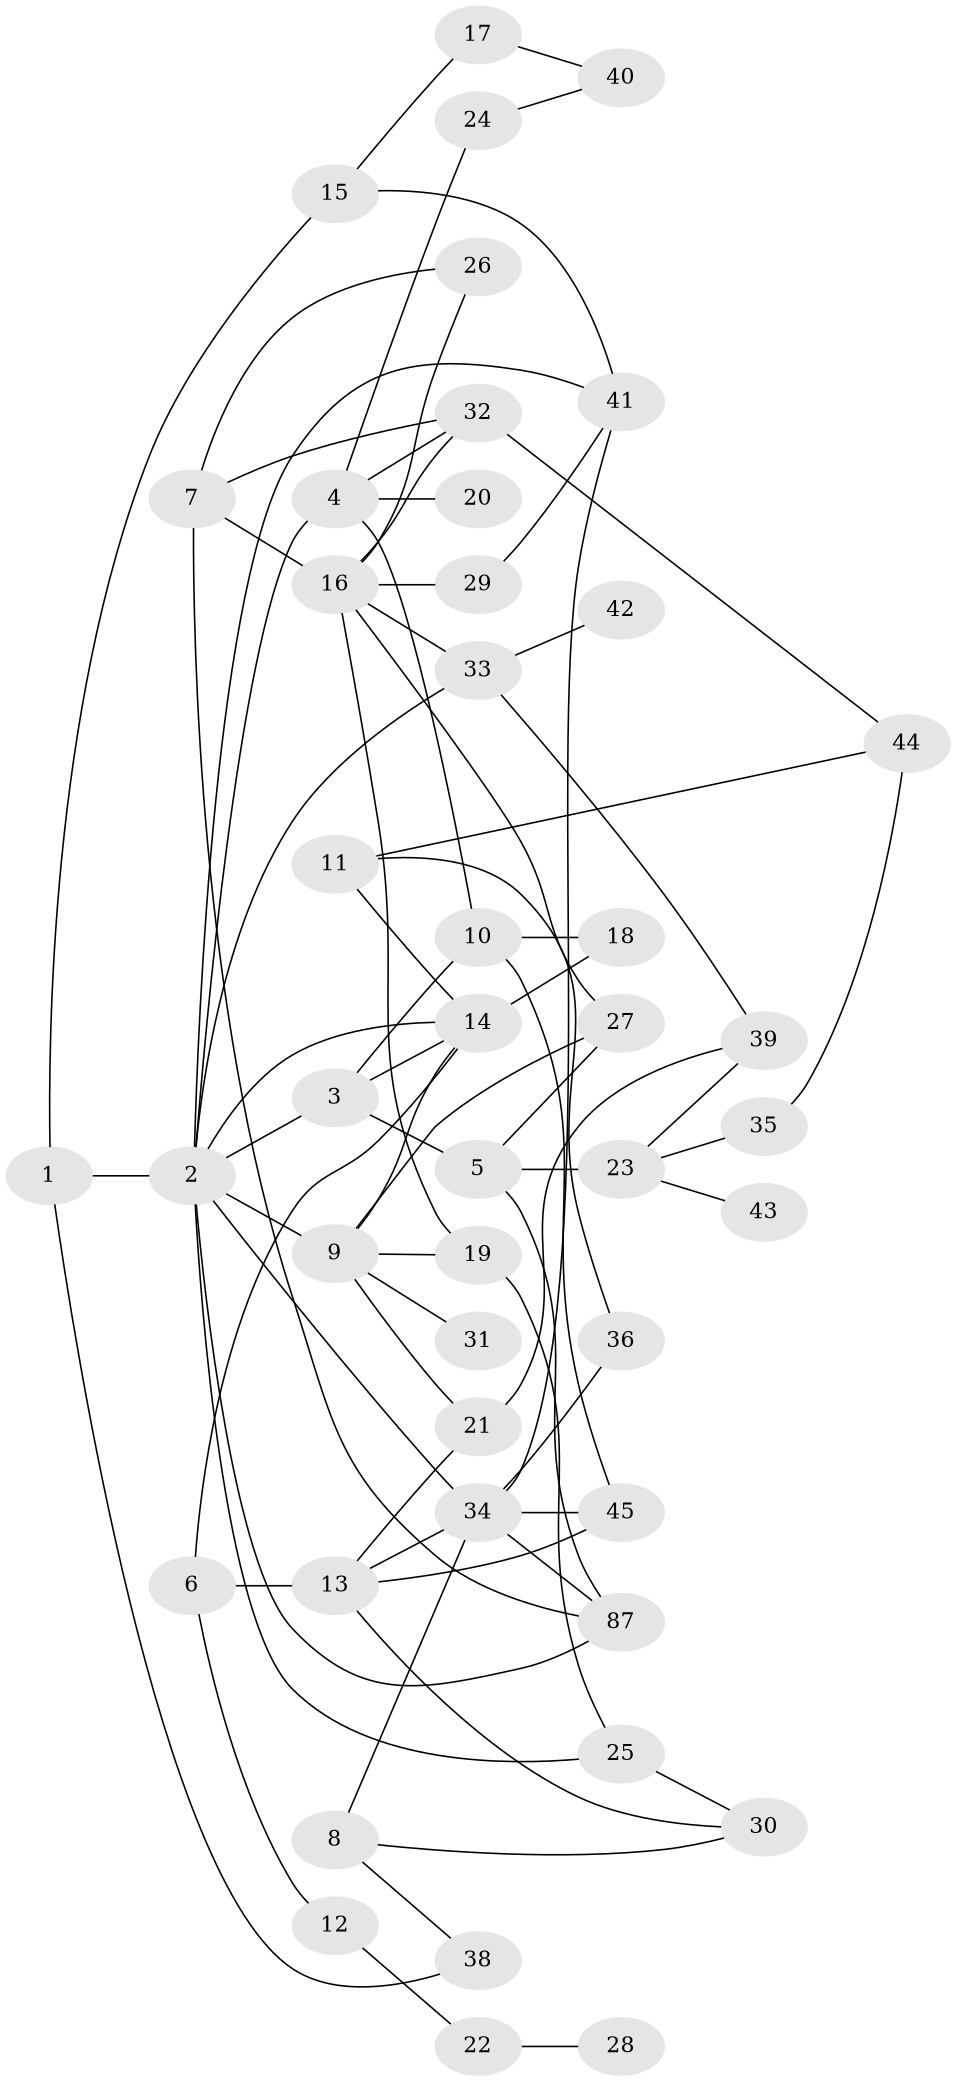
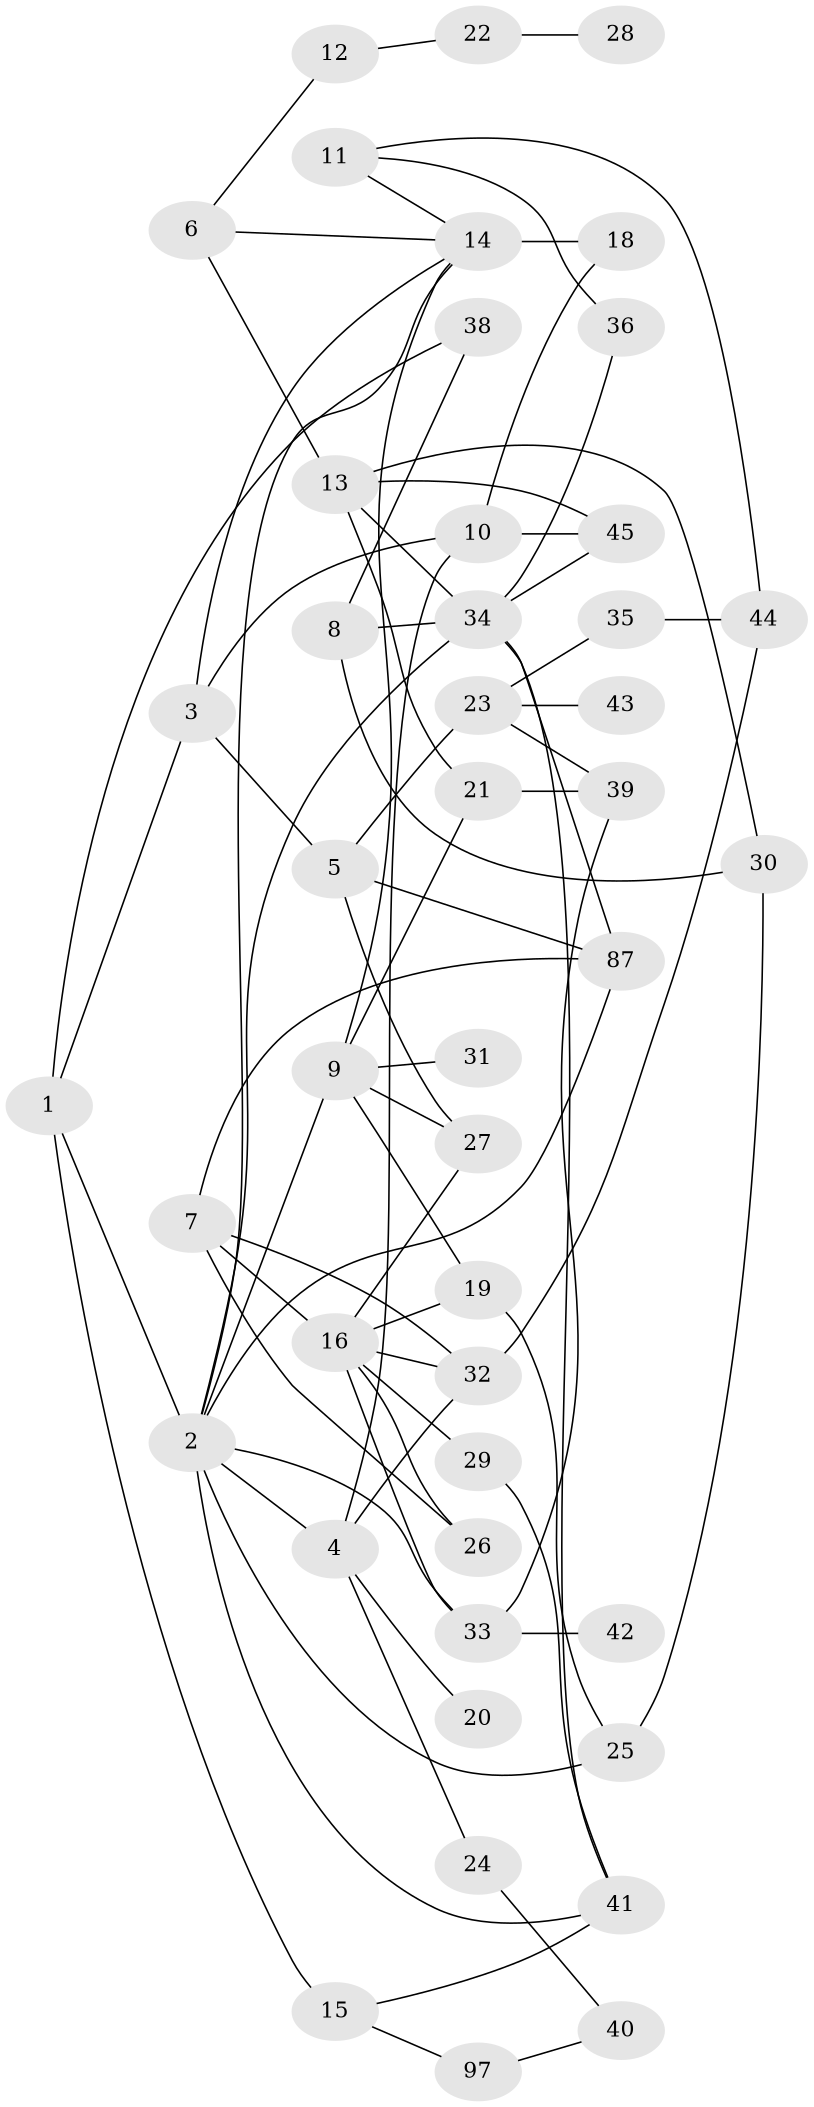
(478, 35) -> (478, 2072)
(264, 1137) -> (121, 910)
